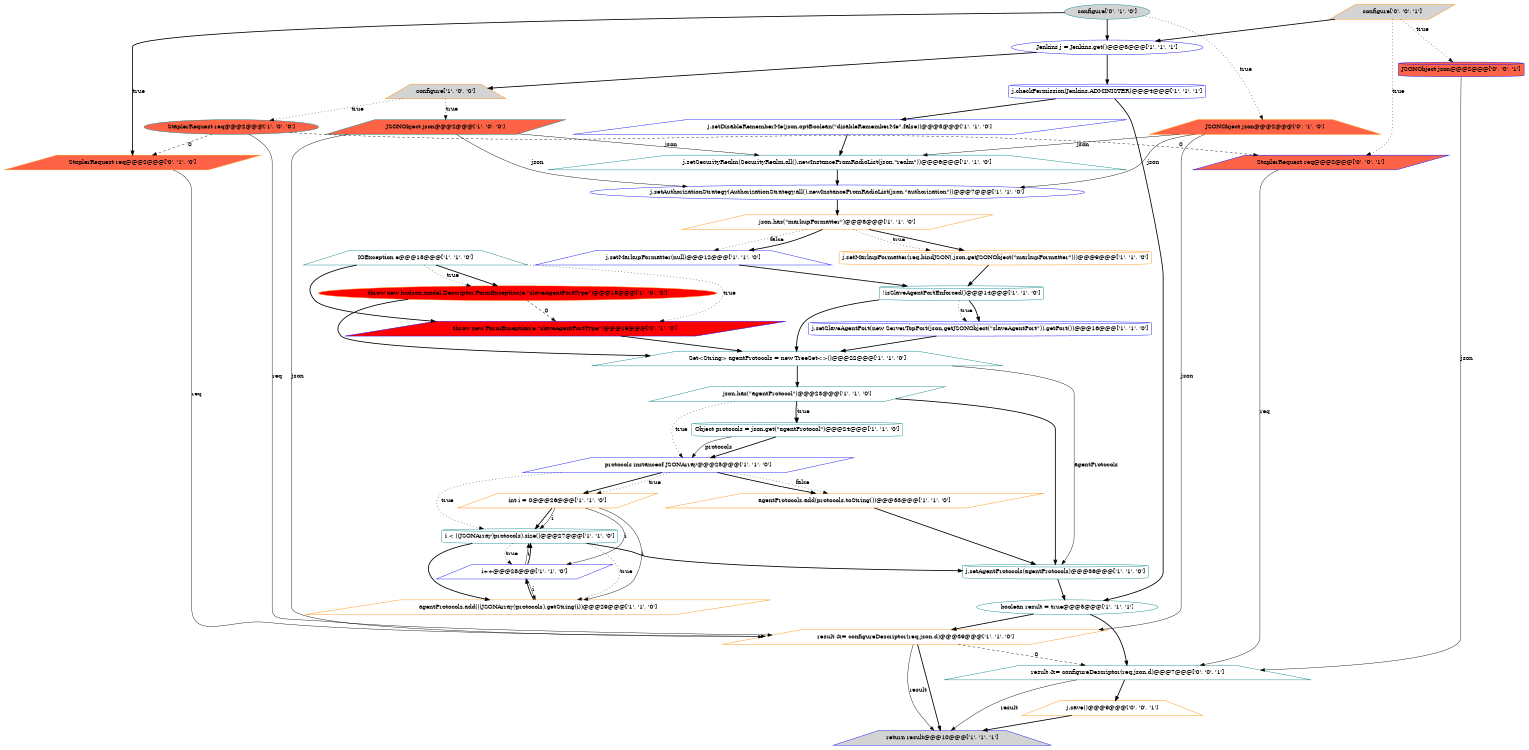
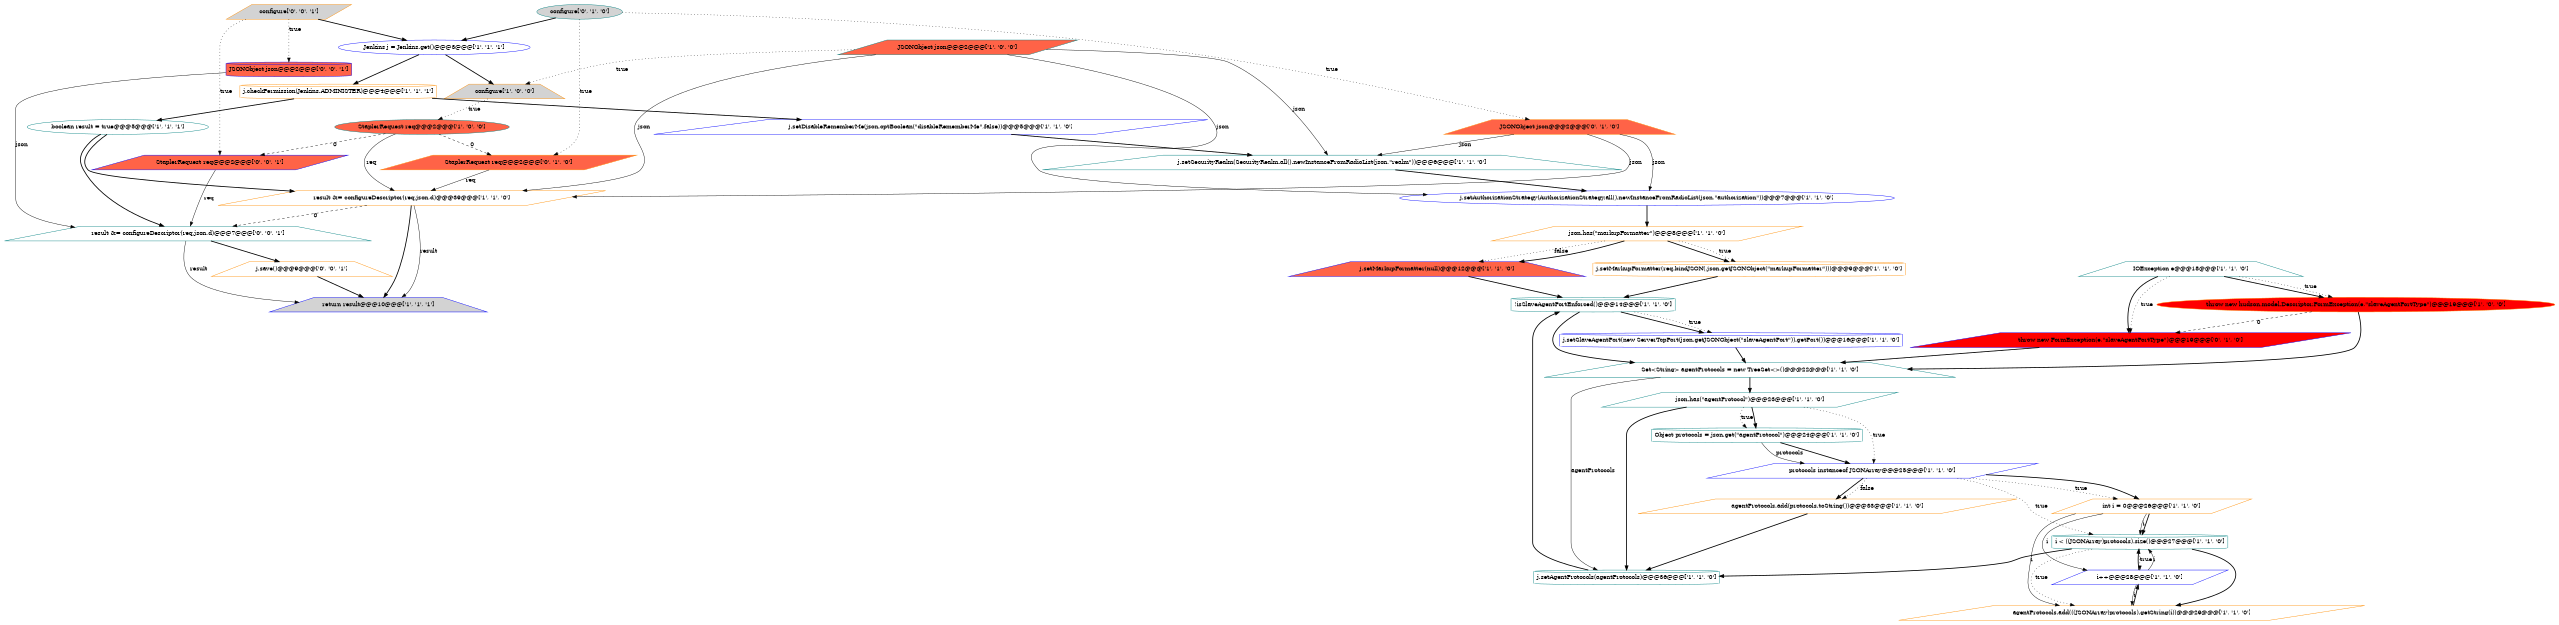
(546, 21) -> (580, 92)
(1107, 91) -> (338, 91)
(446, 107) -> (691, 56)
(683, 258) -> (1437, 269)
(1061, 587) -> (1533, 455)
